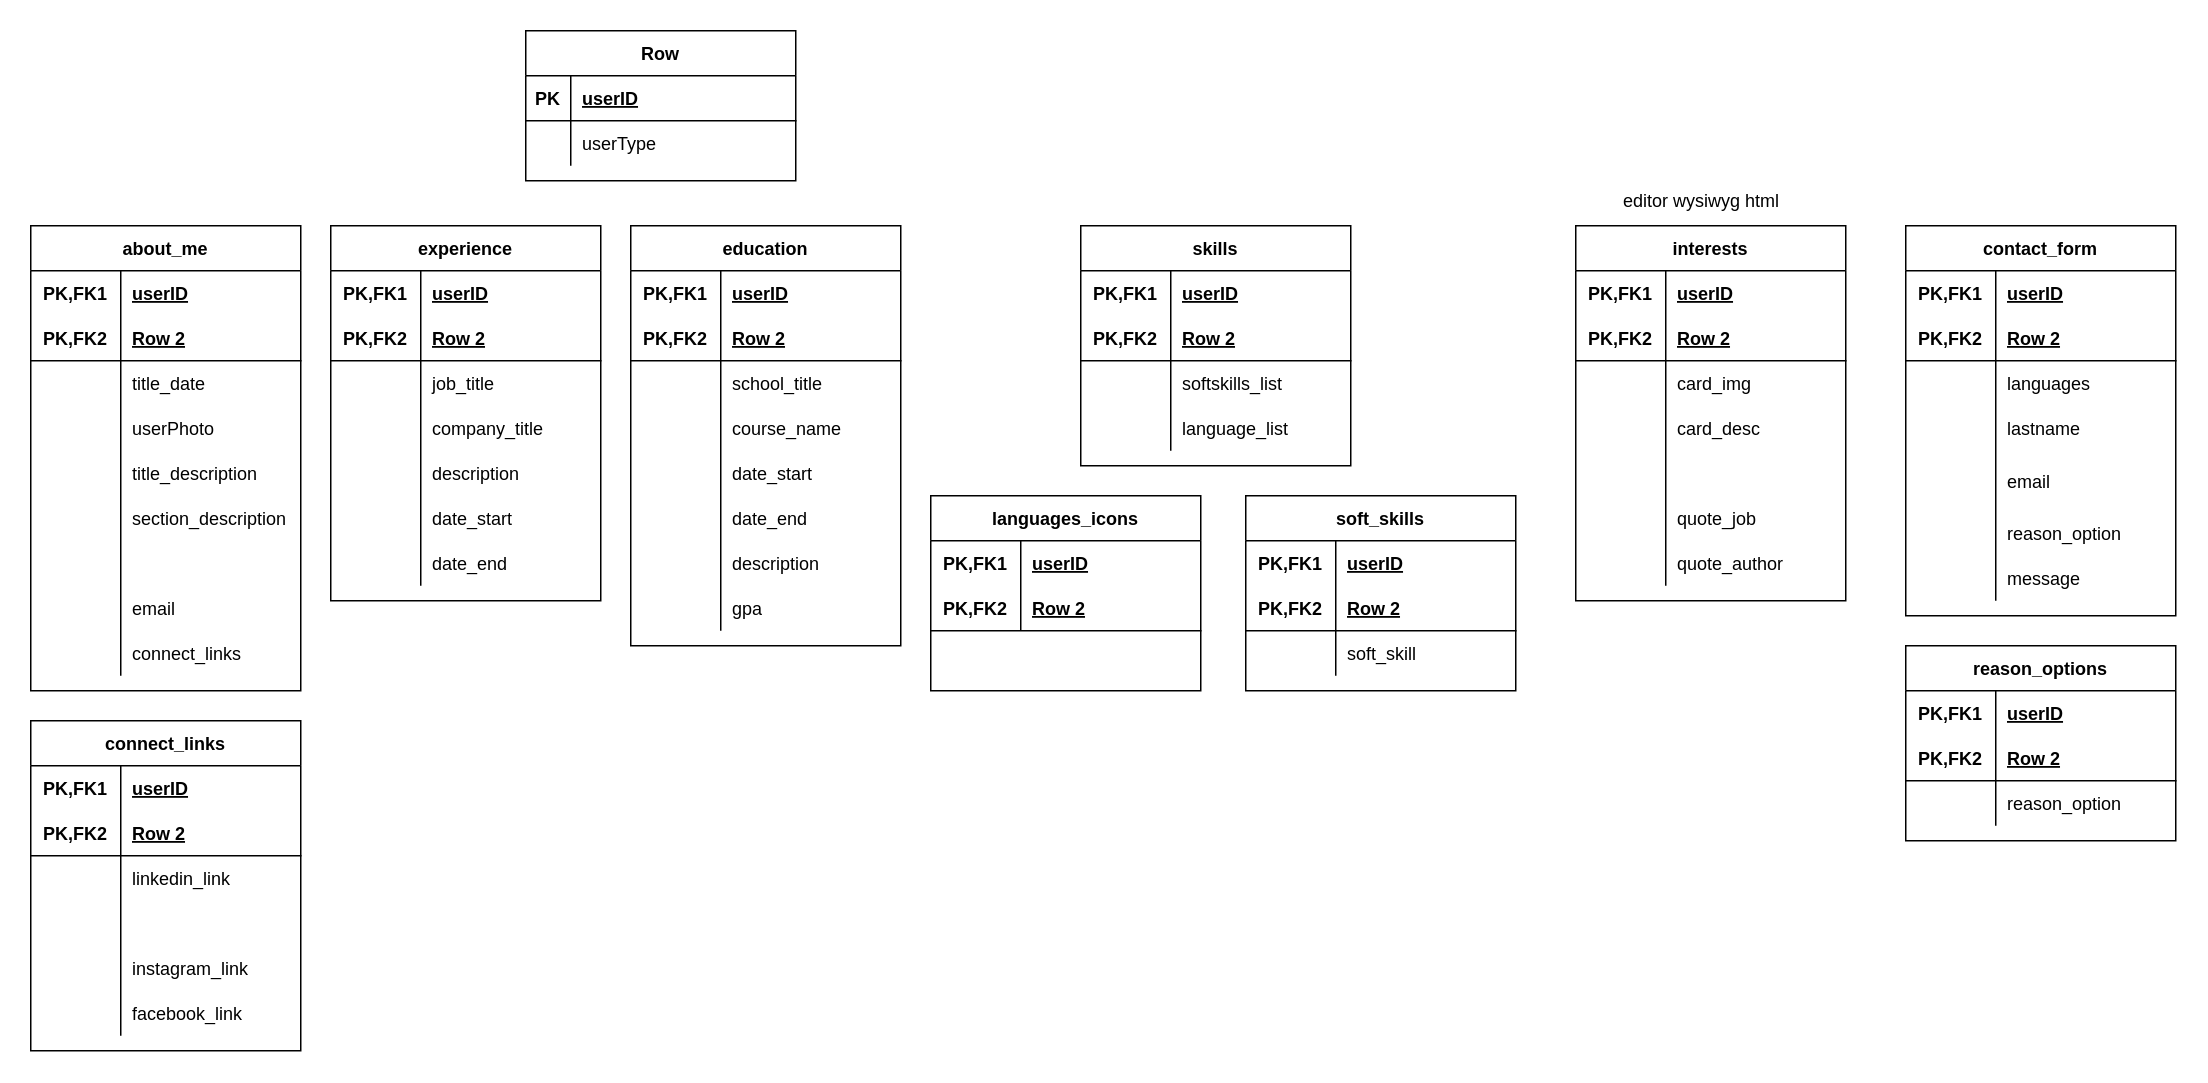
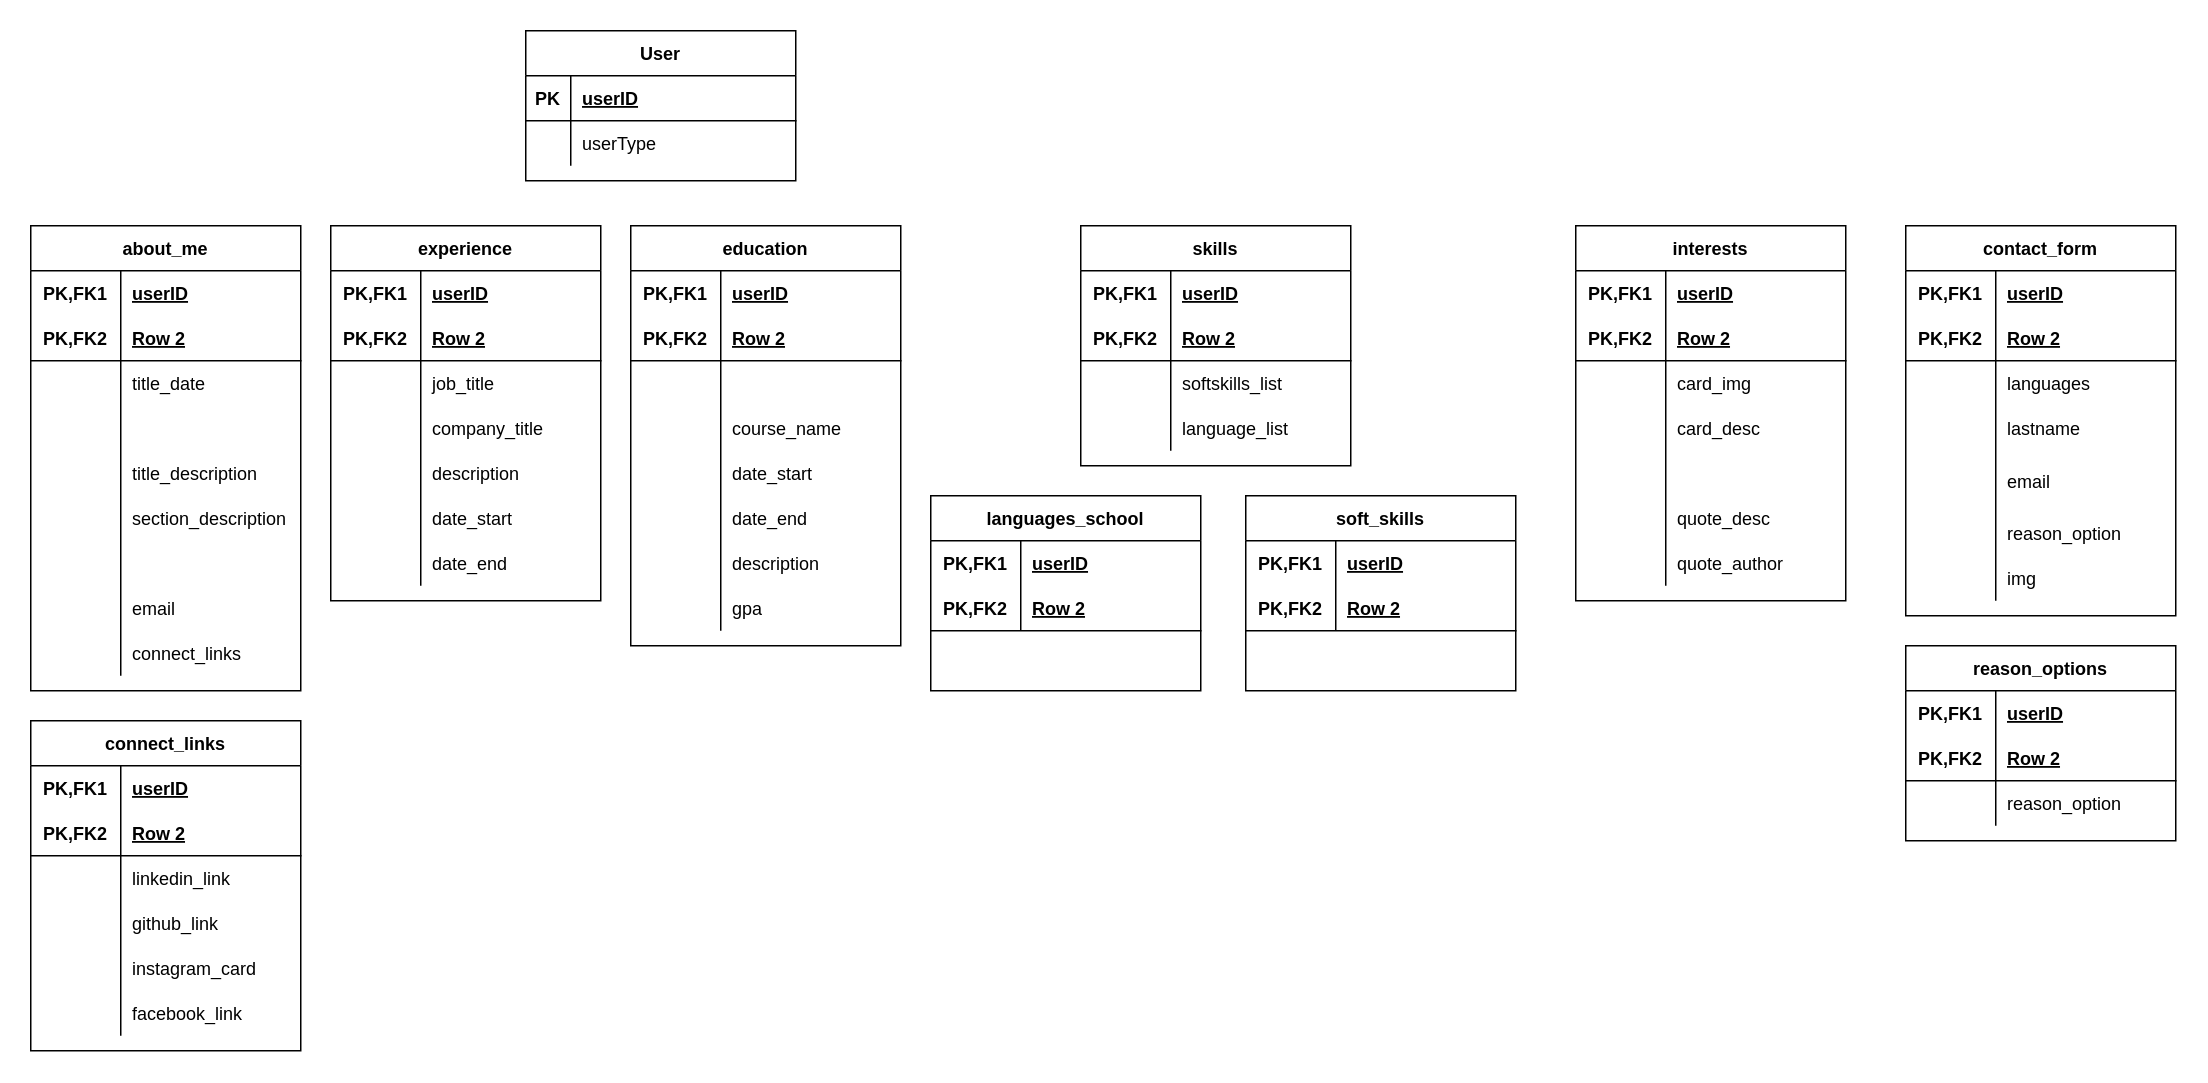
(660, 54) -> (660, 54)
(1718, 203) -> none
(811, 383) -> none
(211, 428) -> none
(1065, 519) -> (1065, 519)
(1722, 519) -> (1727, 519)
(2042, 579) -> (2020, 579)
(1426, 653) -> none
none -> (211, 923)
(196, 969) -> (200, 969)
